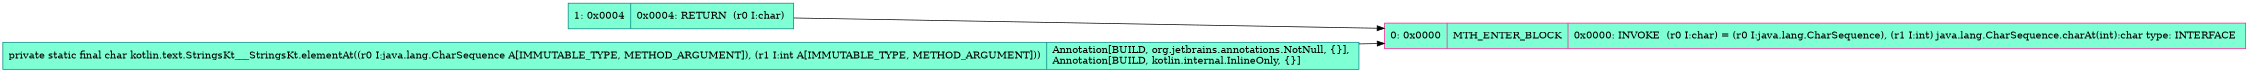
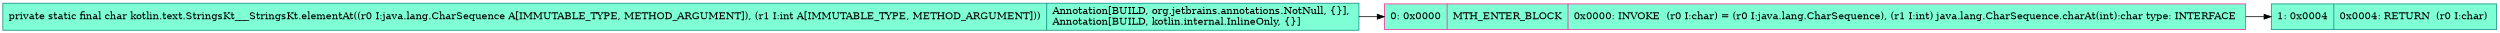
(1085, 23) -> (2255, 17)
